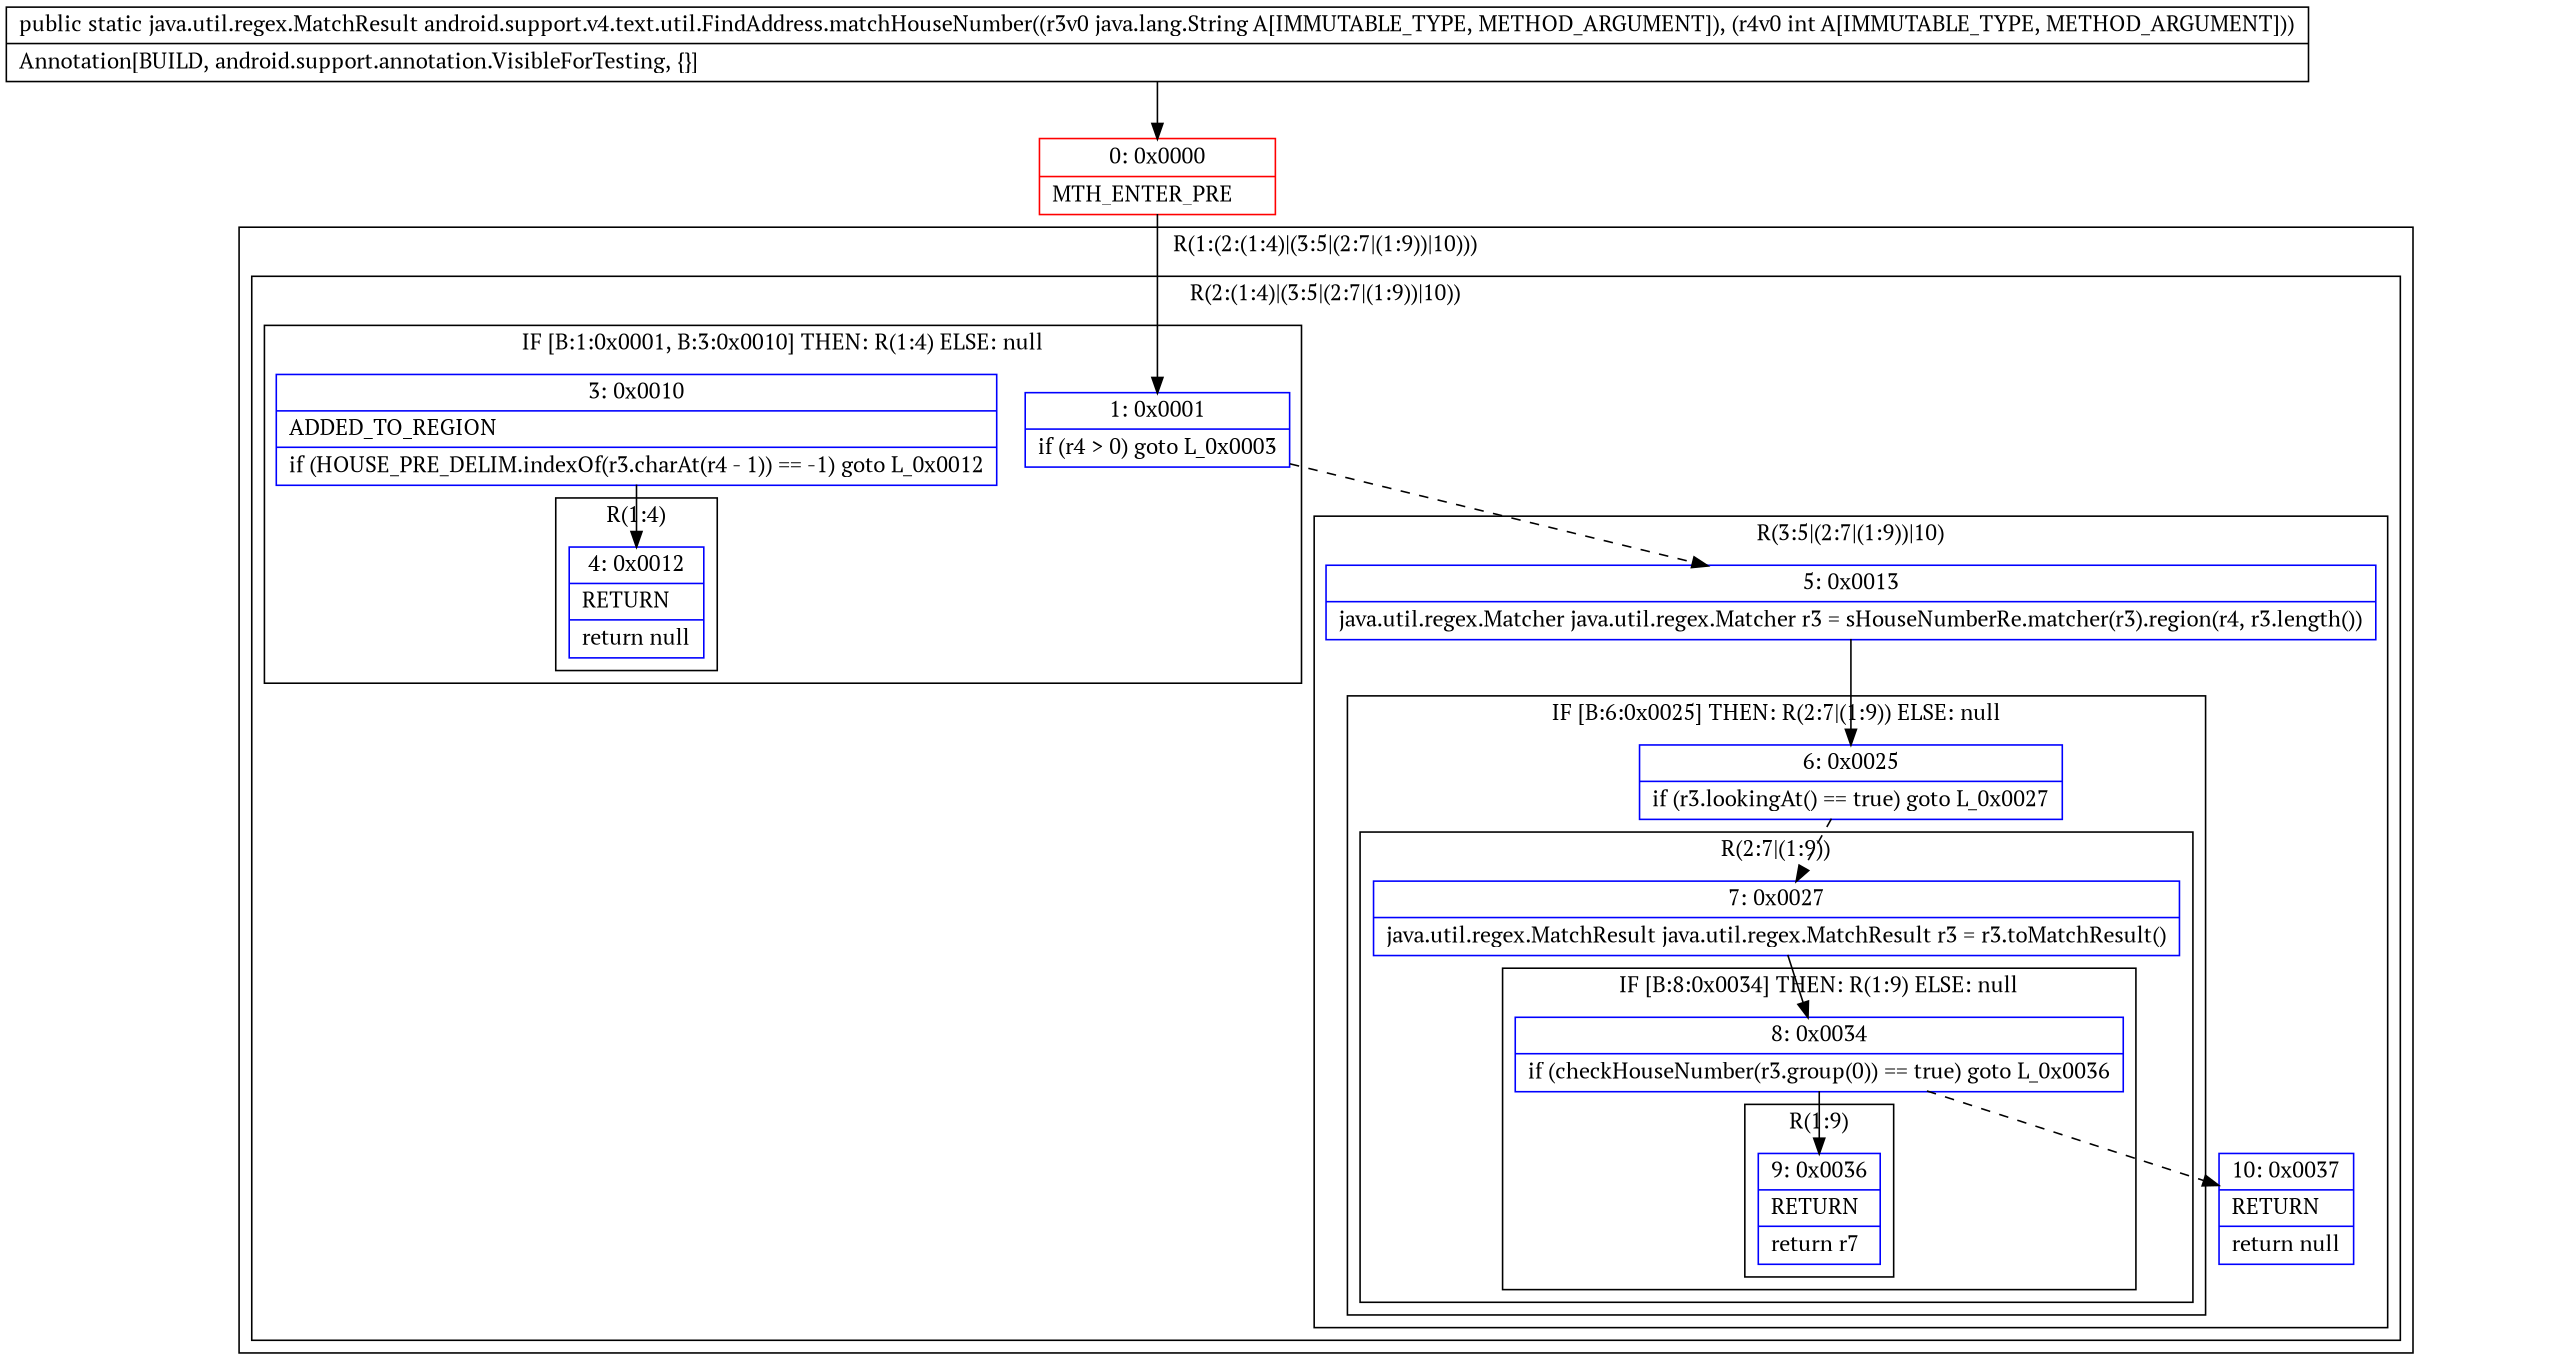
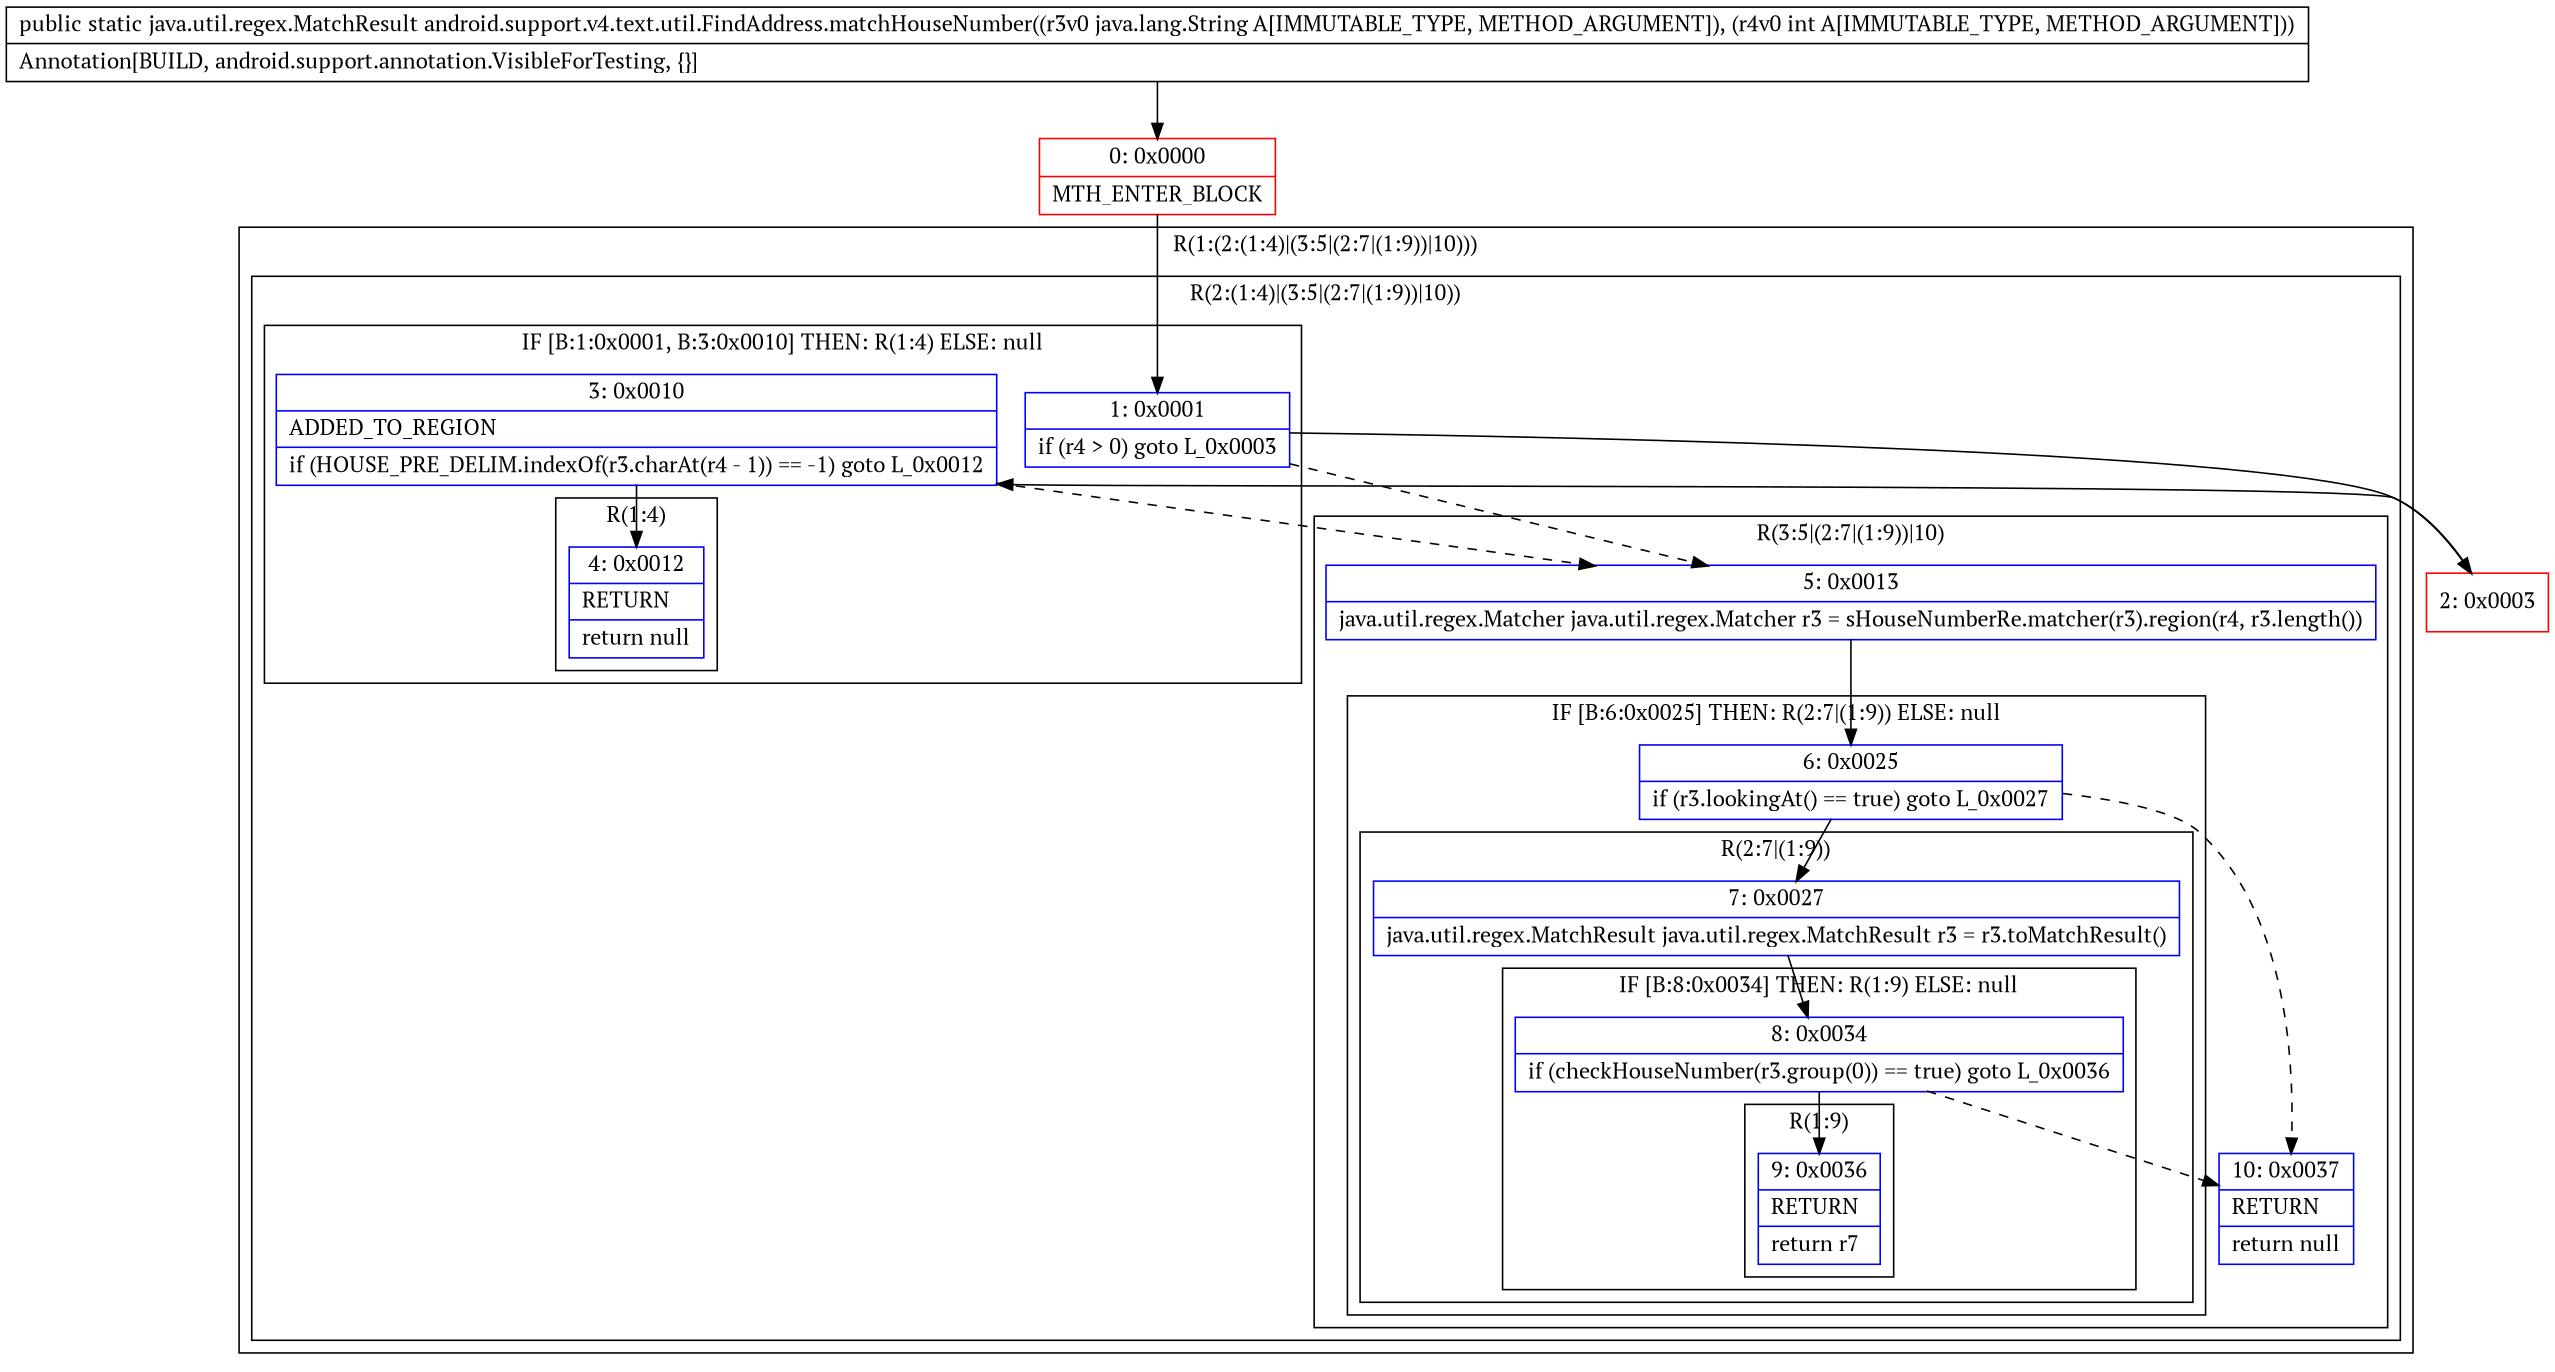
(1143, 195) -> (1157, 195)
none -> (1288, 524)
none -> (2487, 602)
(1818, 843) -> (1818, 843)
none -> (2253, 907)
